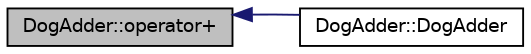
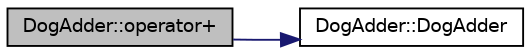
(276, 15) -> (257, 40)
